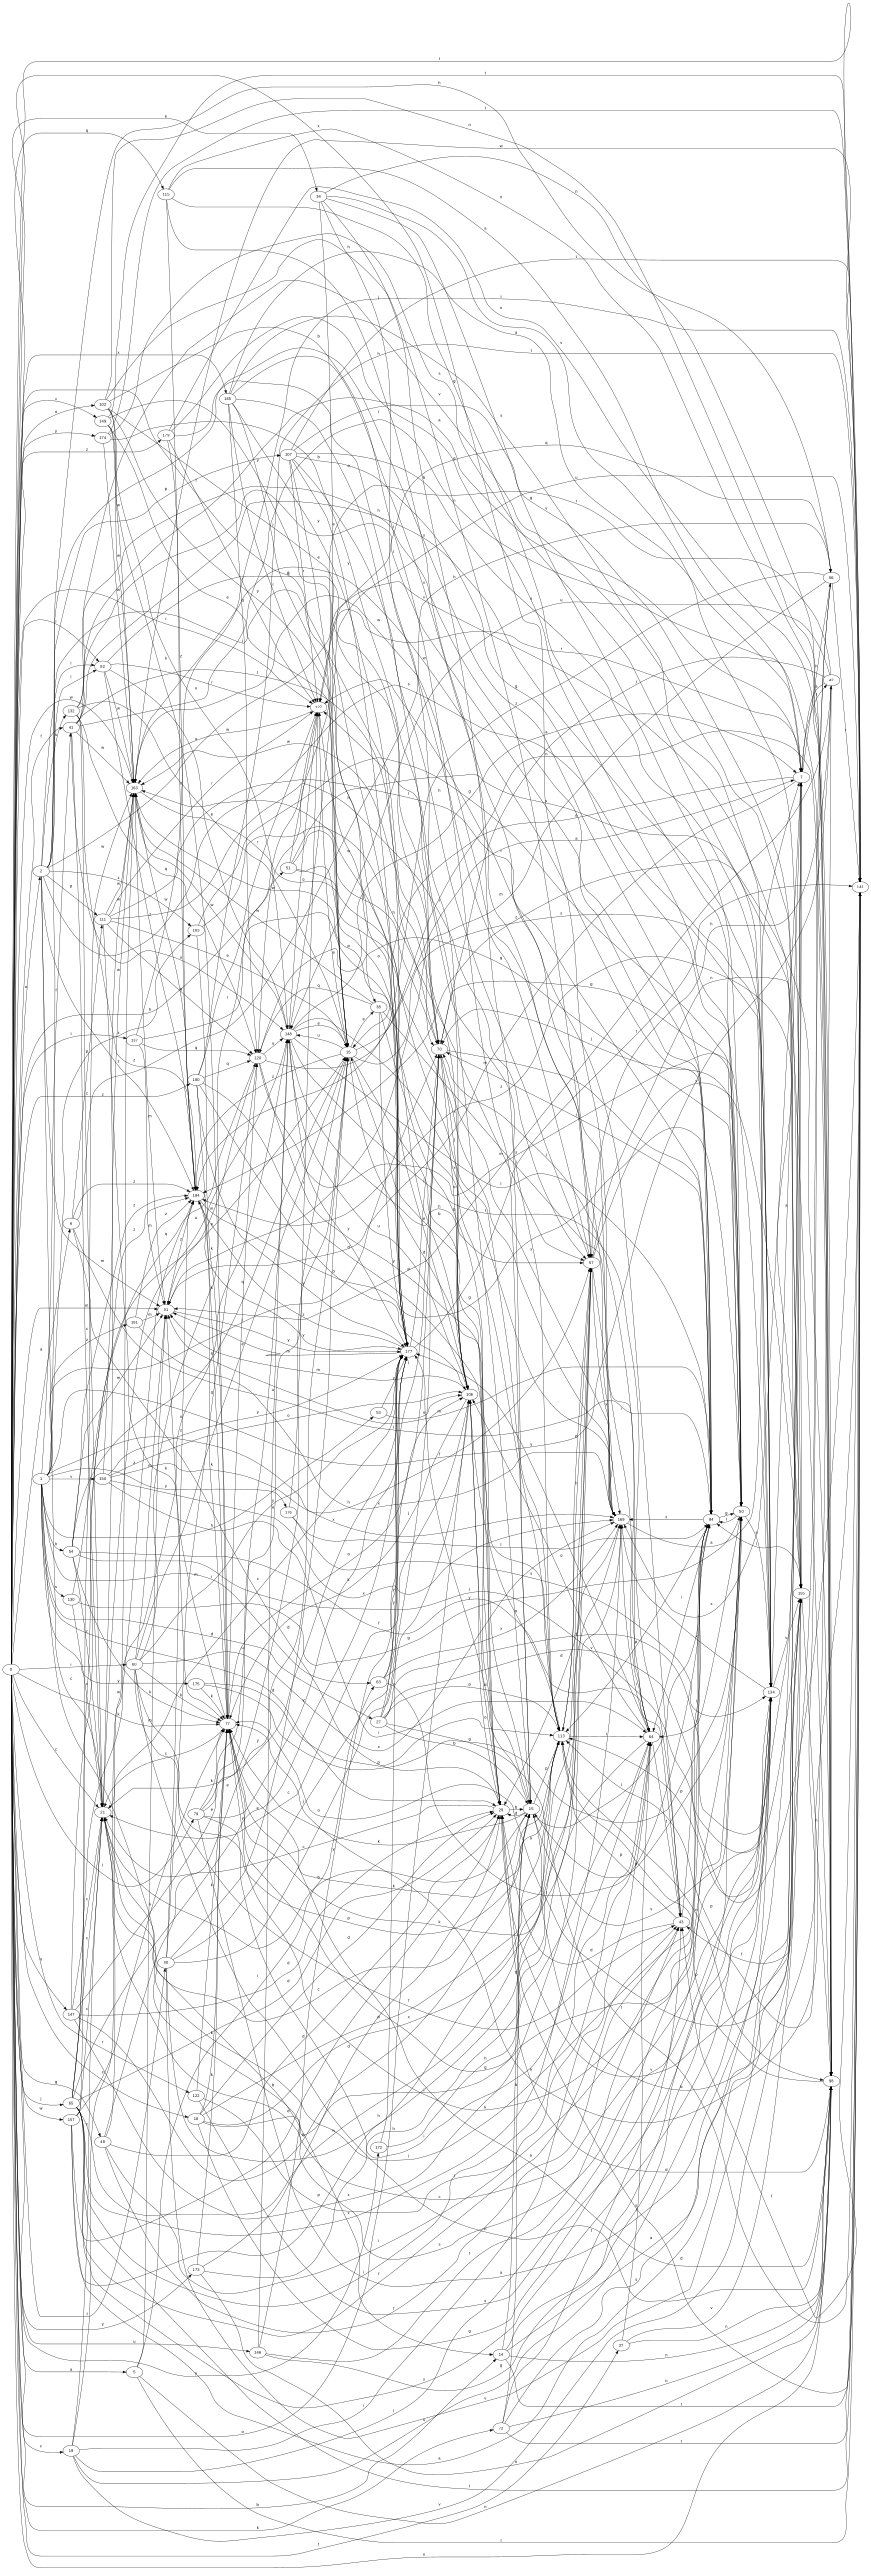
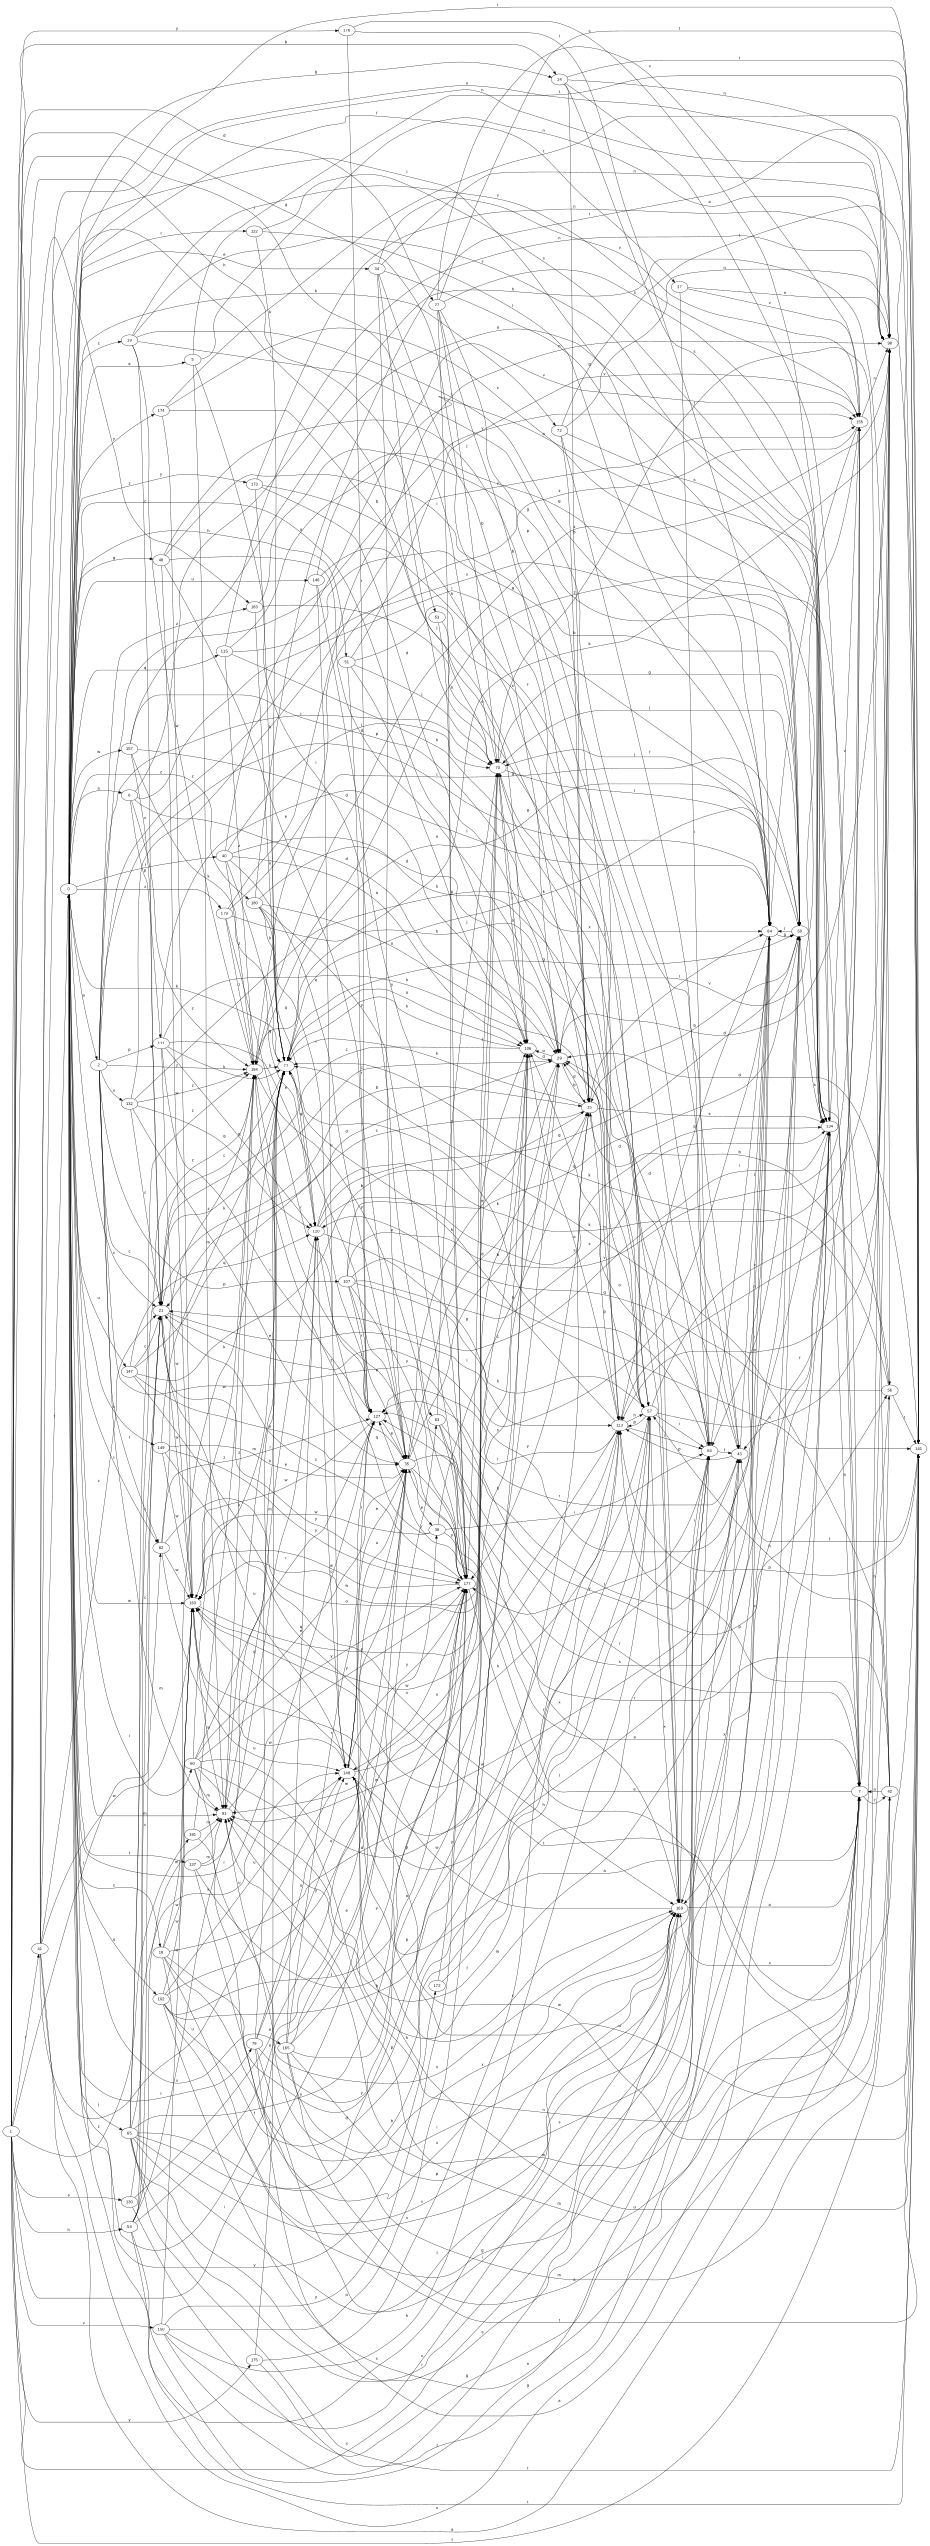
(21, 1050) -> (54, 1421)
(87, 1520) -> (184, 1781)
